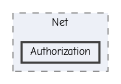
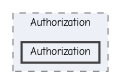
(61, 23) -> (61, 23)
